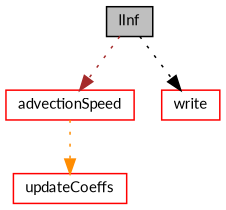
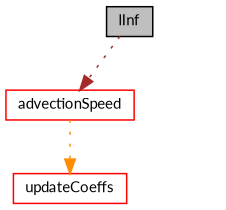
(191, 105) -> none
